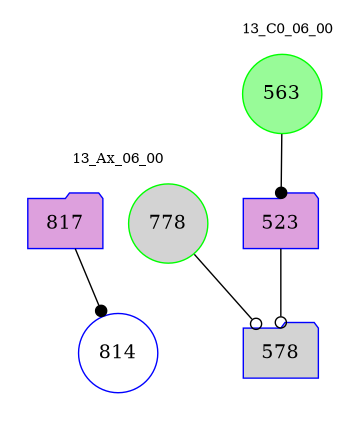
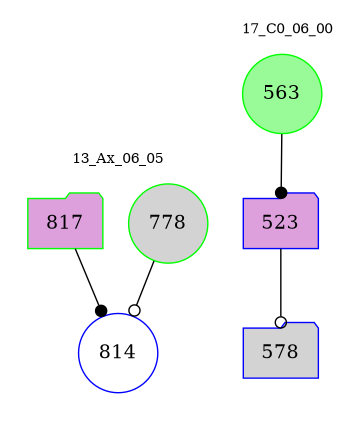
(288, 30) -> (288, 30)
(118, 159) -> (118, 159)
(65, 224) -> (65, 224)
(210, 272) -> (145, 283)
